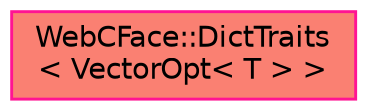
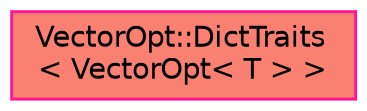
(184, 55) -> (184, 55)
